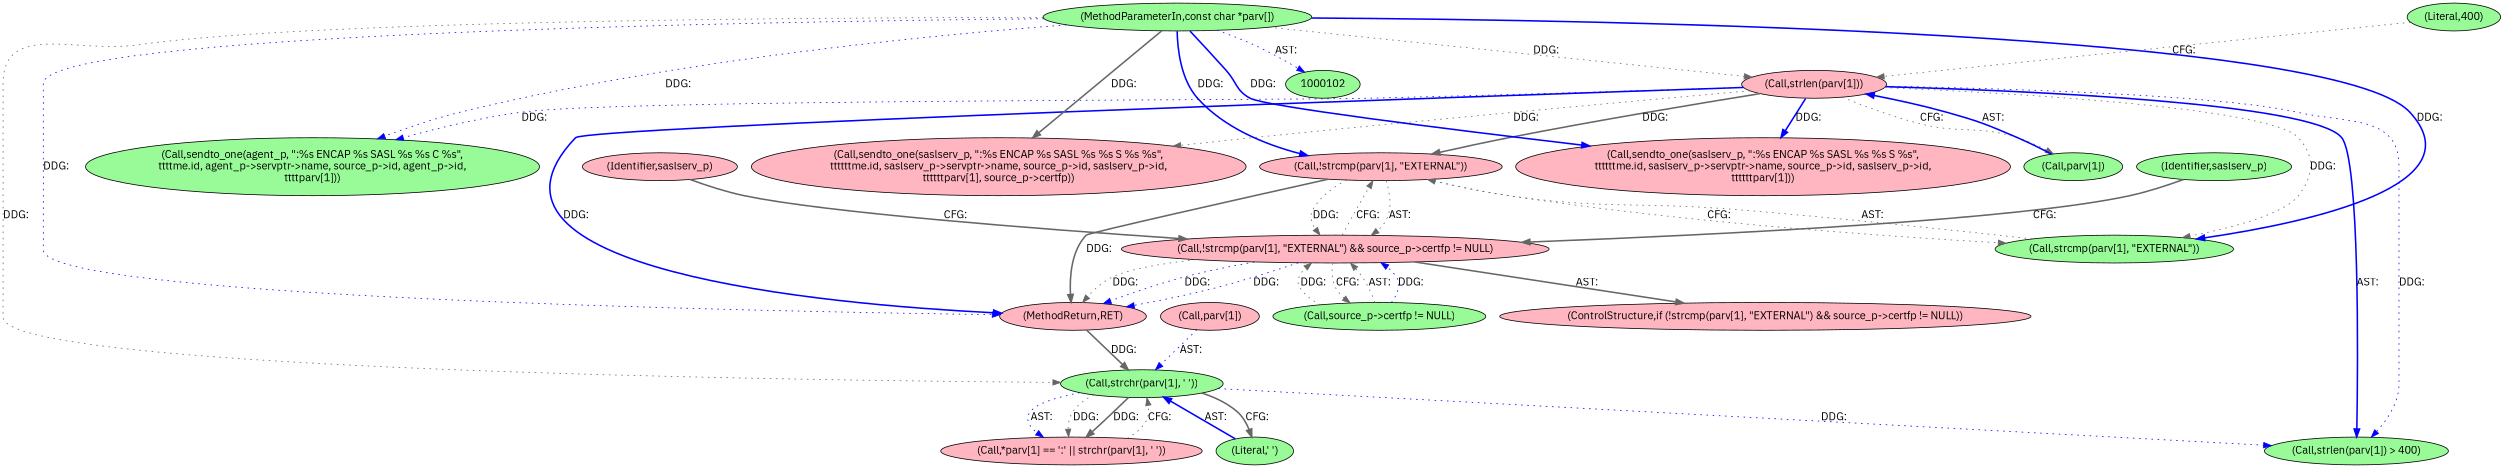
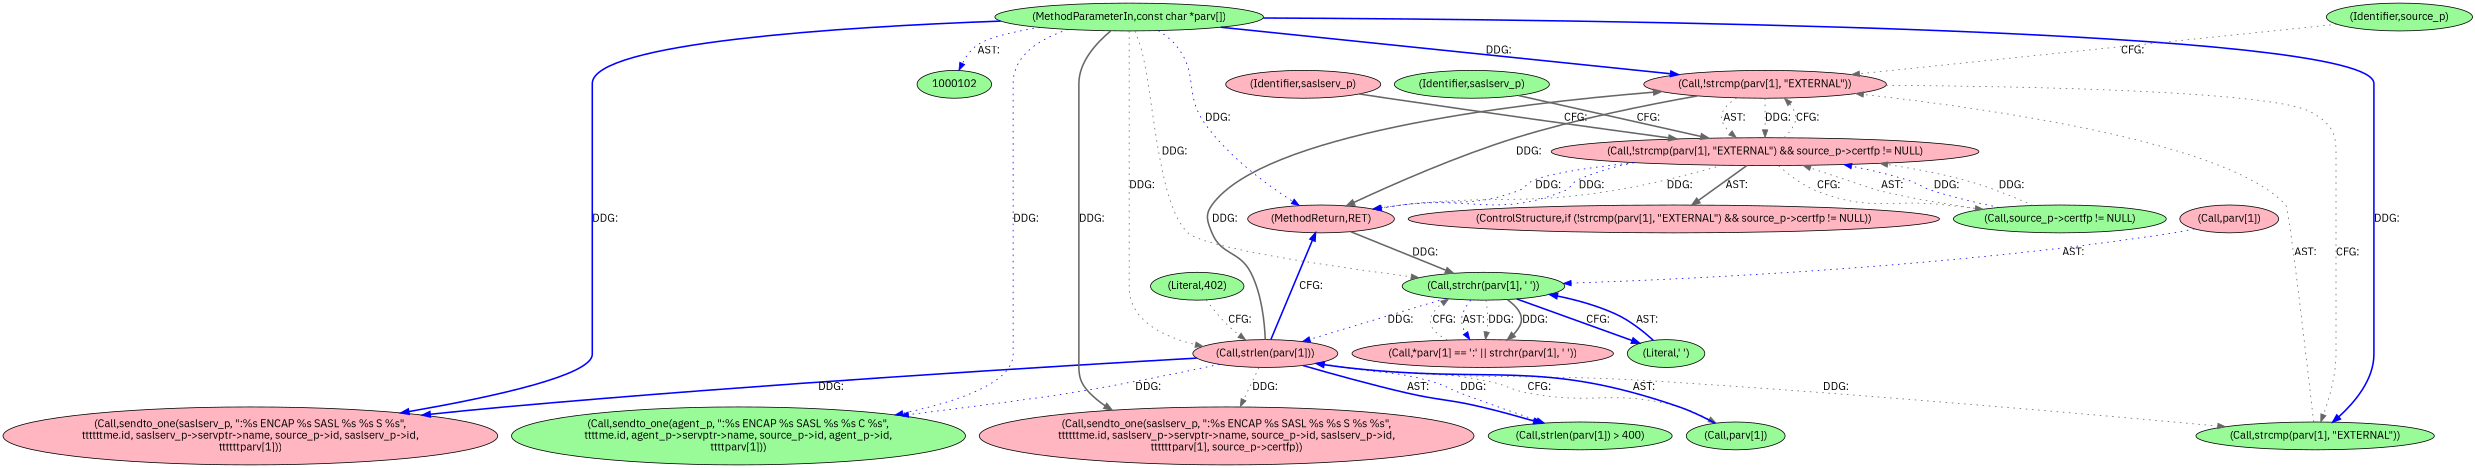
none -> (2399, 17)
(2454, 17) -> (1197, 286)
(578, 215) -> (1313, 286)
(1230, 406) -> (1574, 320)
(1741, 417) -> (1378, 319)
